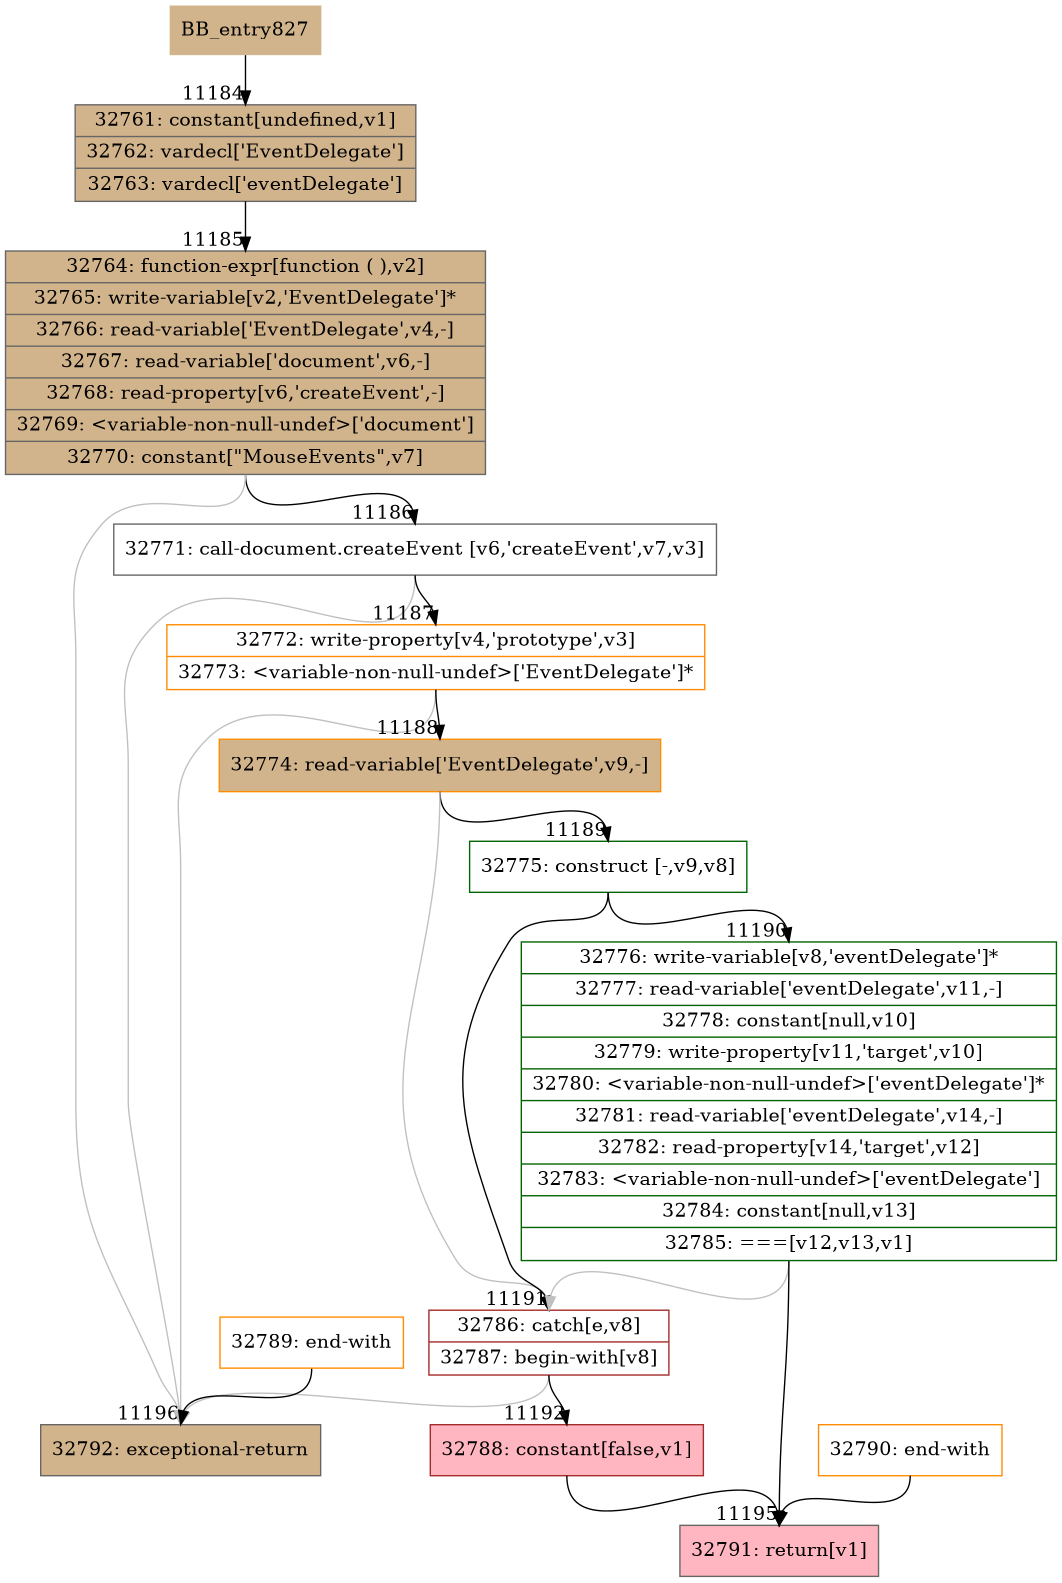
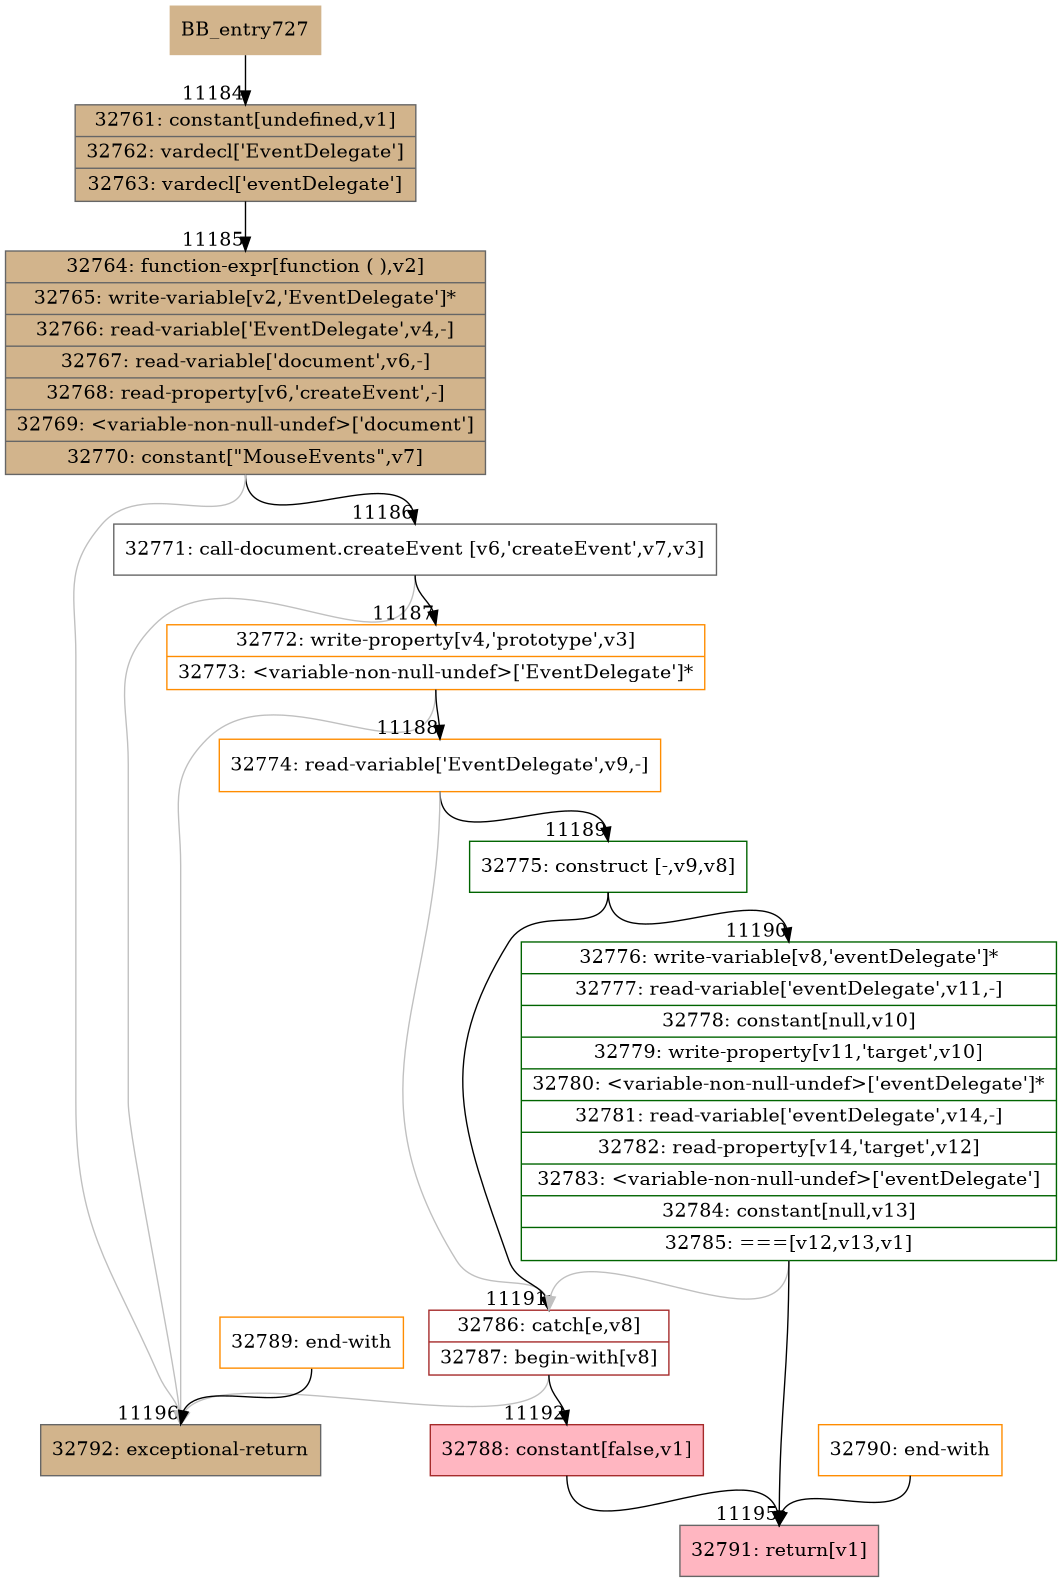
(245, 30) -> (245, 30)
(440, 765) -> (440, 765)
